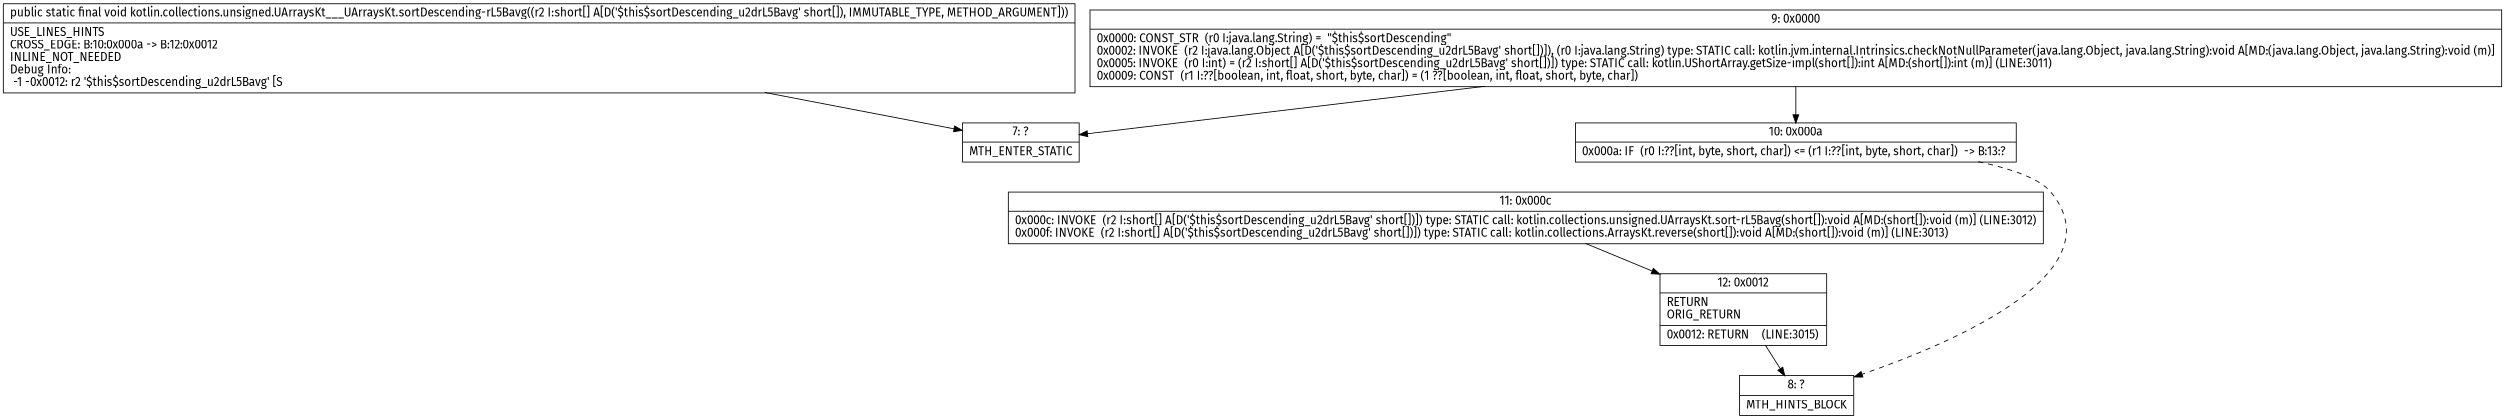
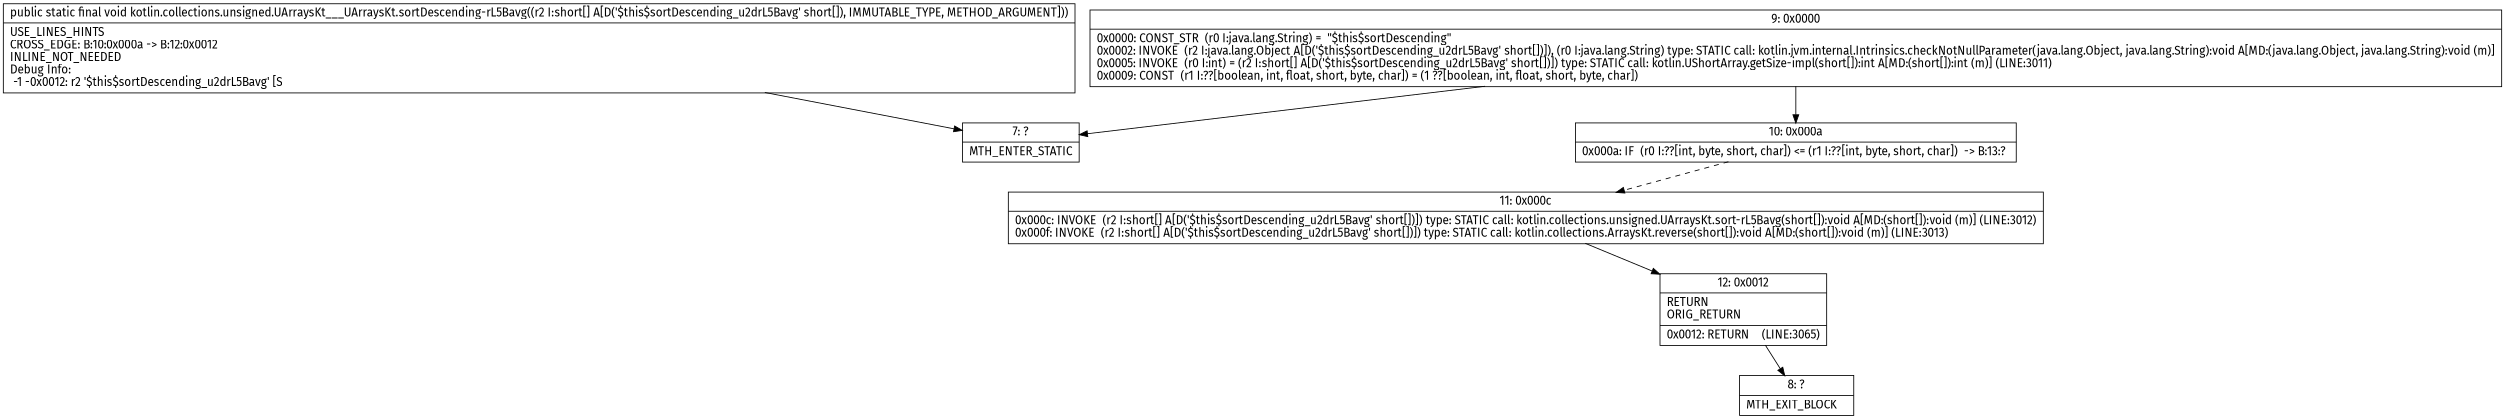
(2031, 288) -> (1676, 176)
(1743, 335) -> (1743, 335)
(1797, 405) -> (1792, 405)
